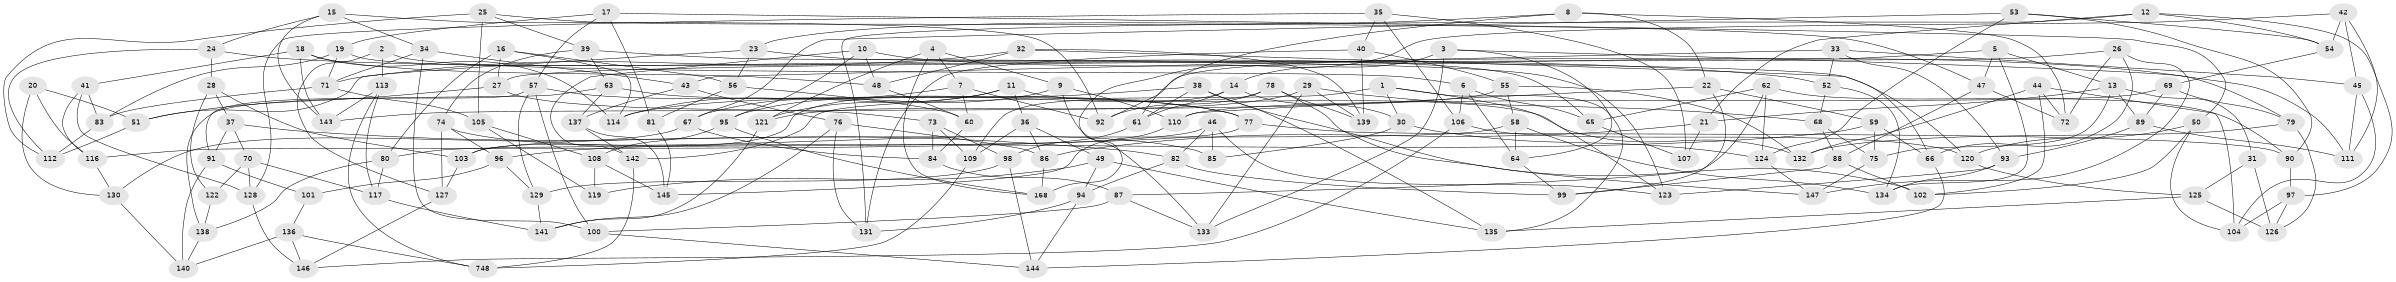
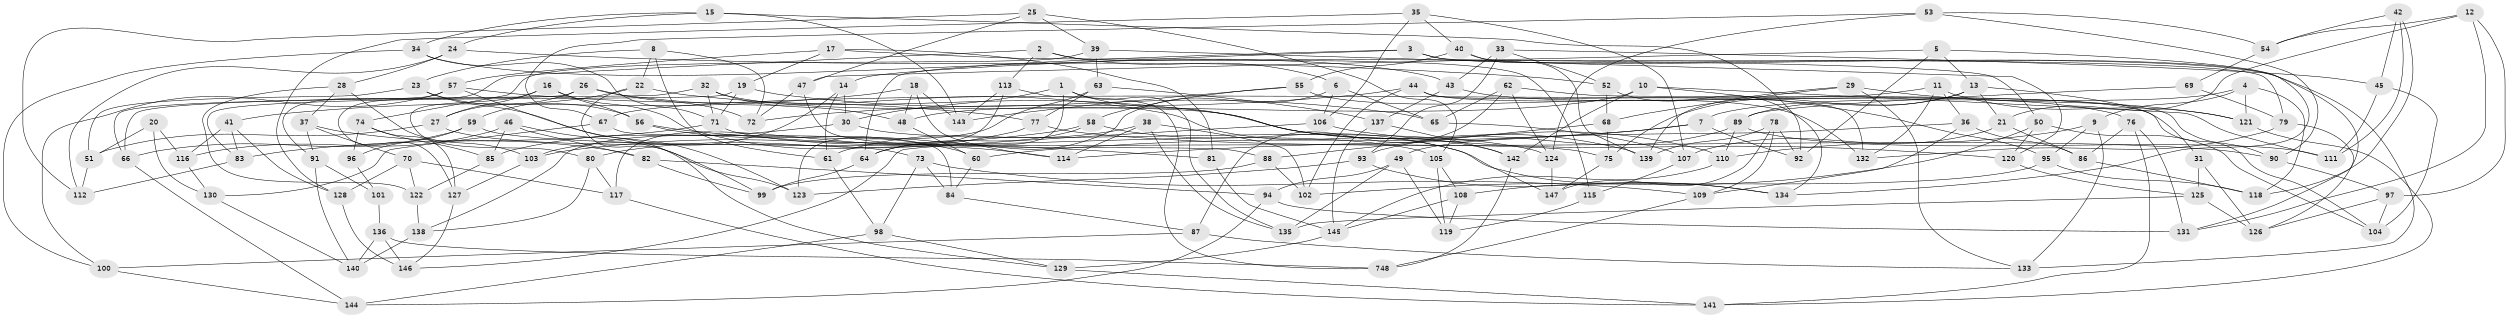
(1646, 101) -> (1730, 141)
none -> (458, 175)
(518, 177) -> (1199, 257)
(1041, 196) -> (2256, 196)
none -> (1590, 196)
